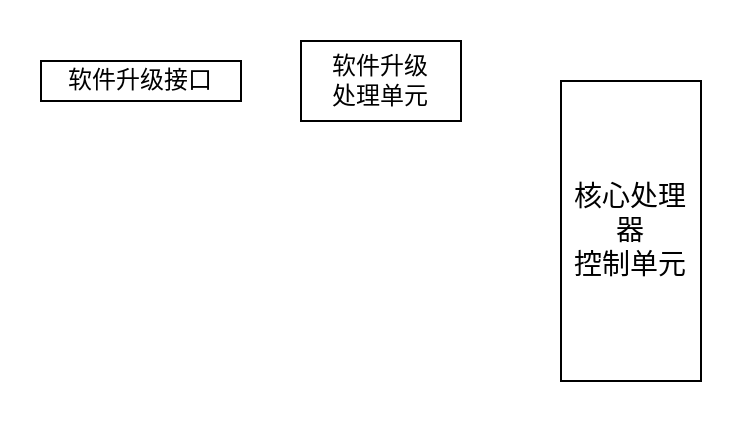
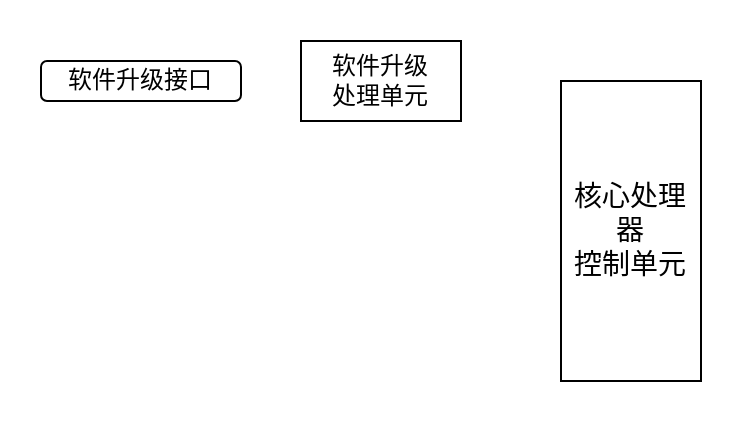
(141, 81) -> (141, 81)
